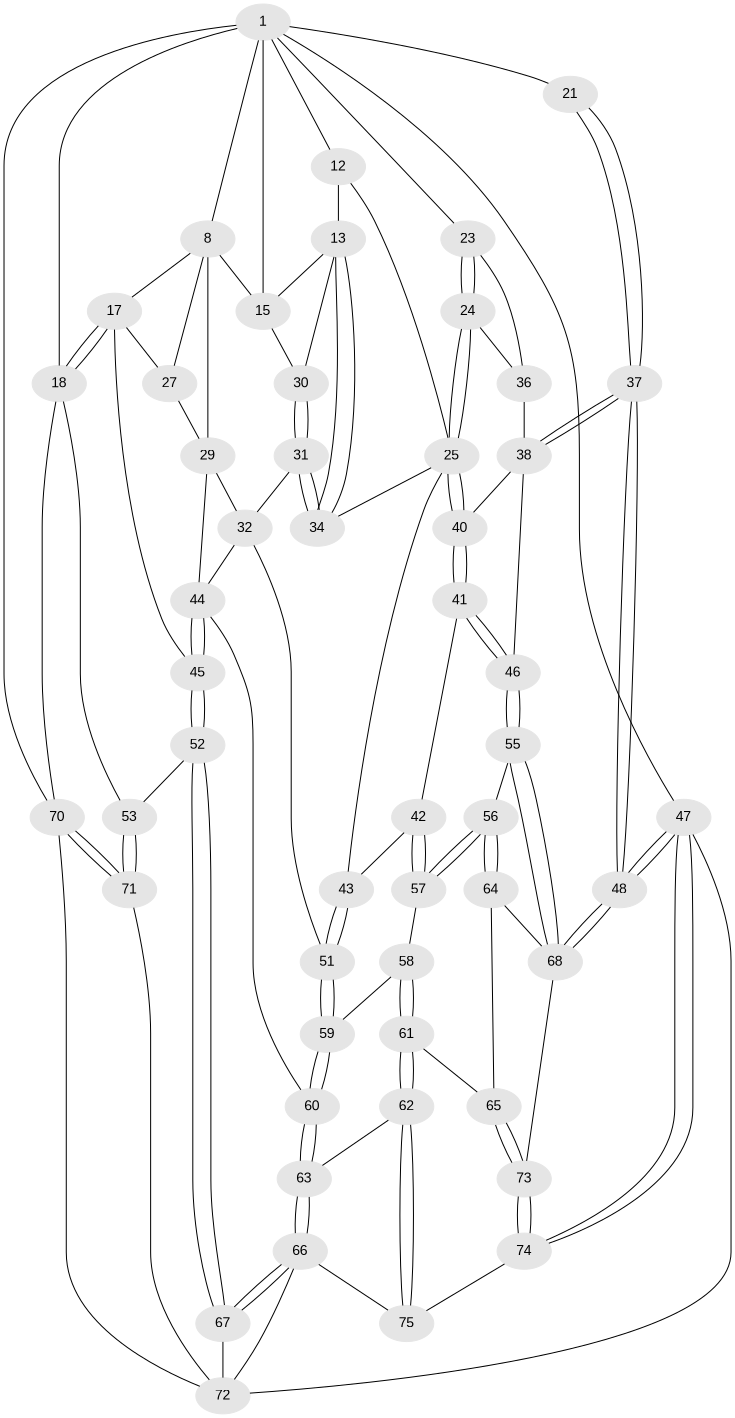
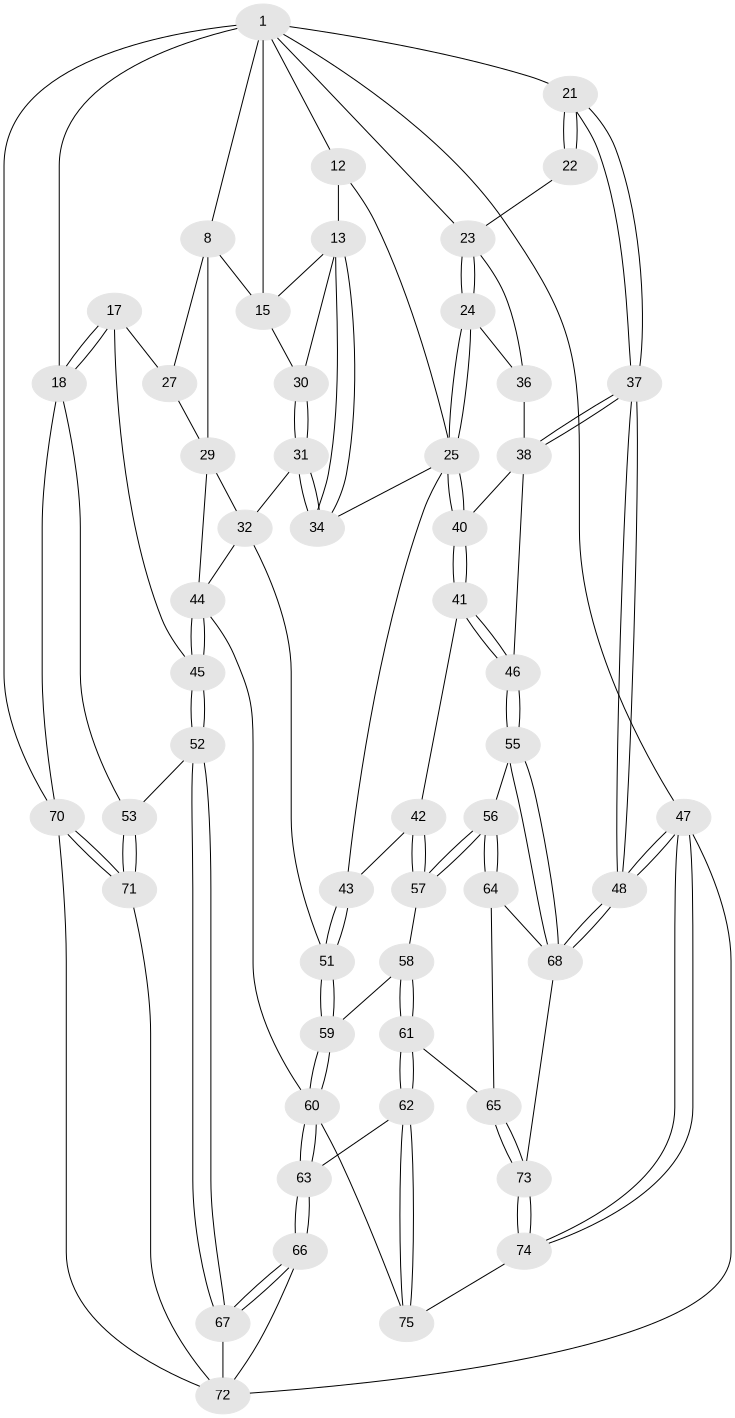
none -> (570, 167)
(161, 275) -> none
(353, 1287) -> (364, 1213)
